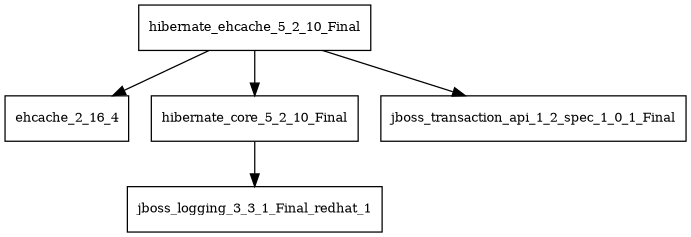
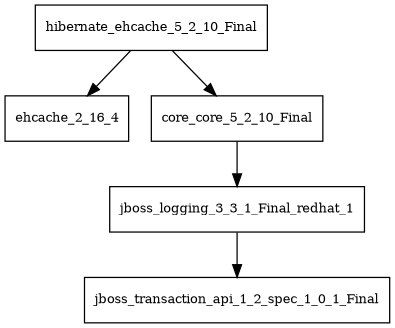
(388, 71) -> (237, 249)
(255, 119) -> (237, 119)
